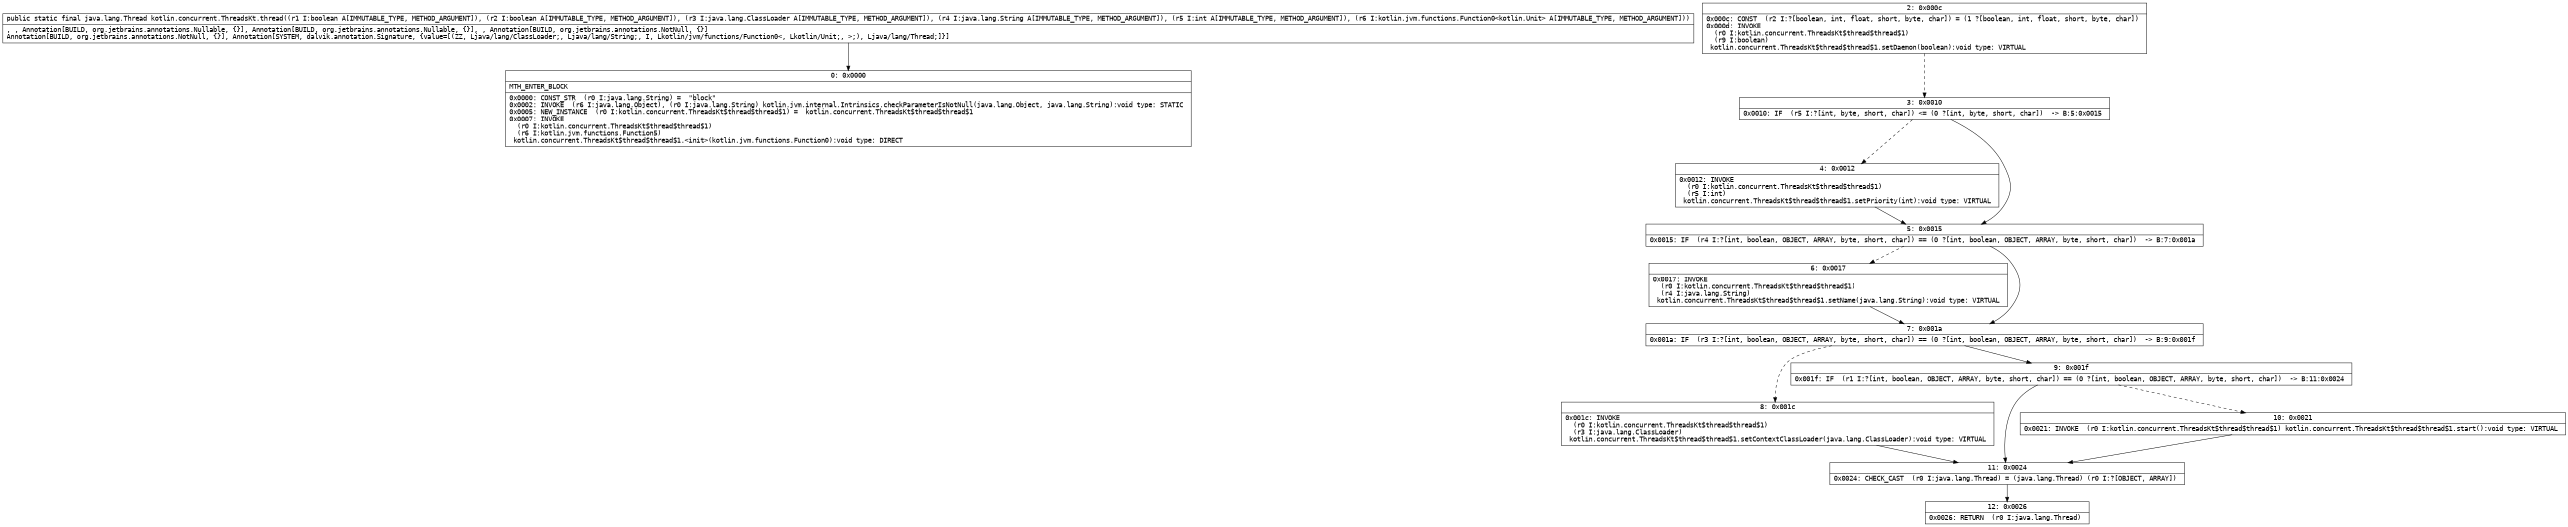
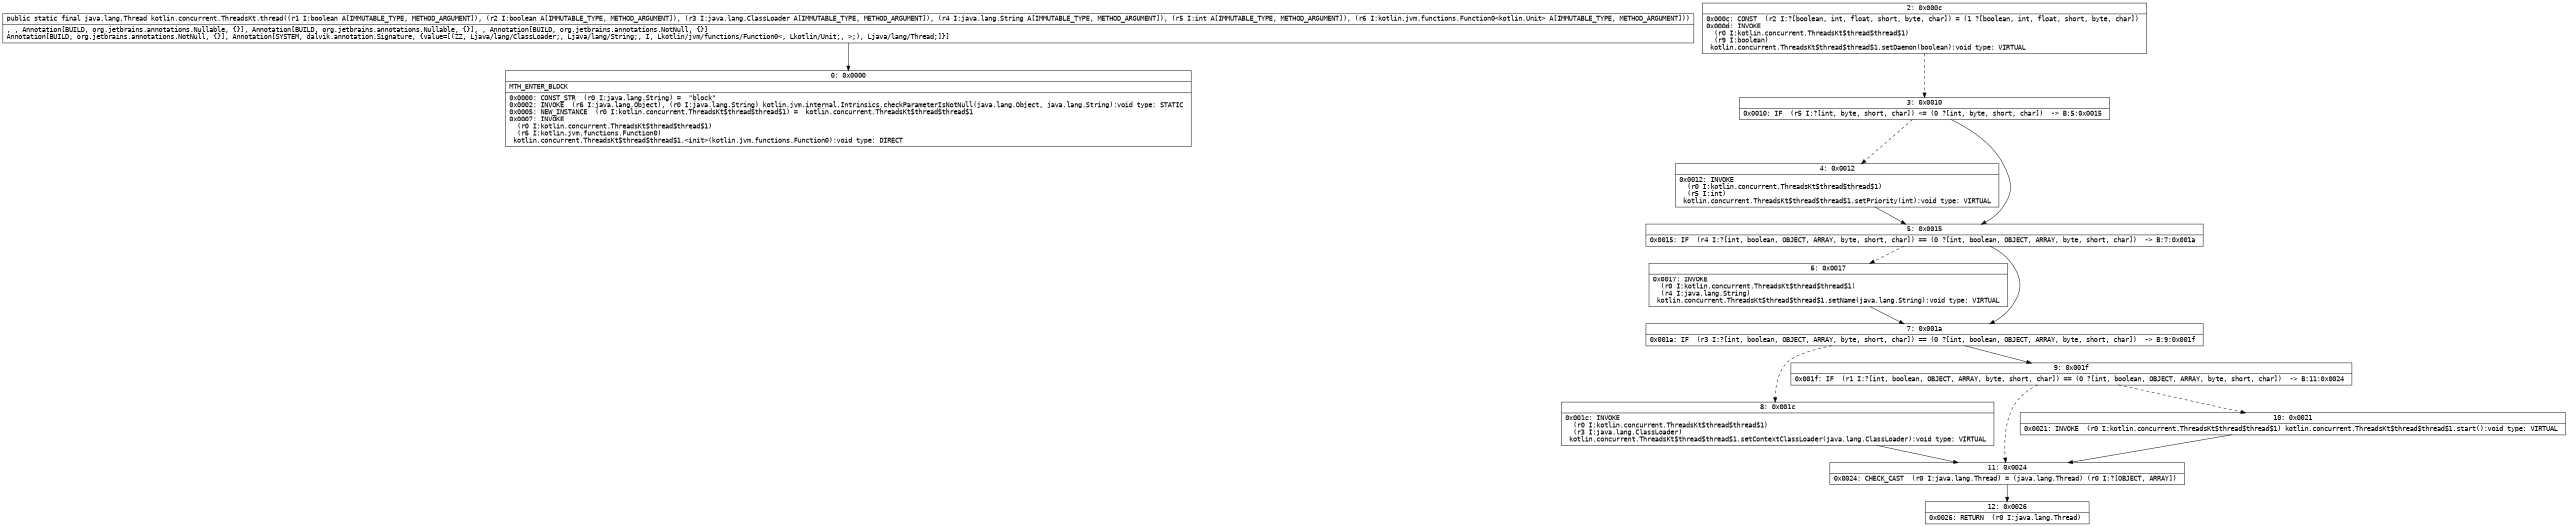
(585, 134) -> (585, 134)
(2009, 416) -> (2009, 416)
